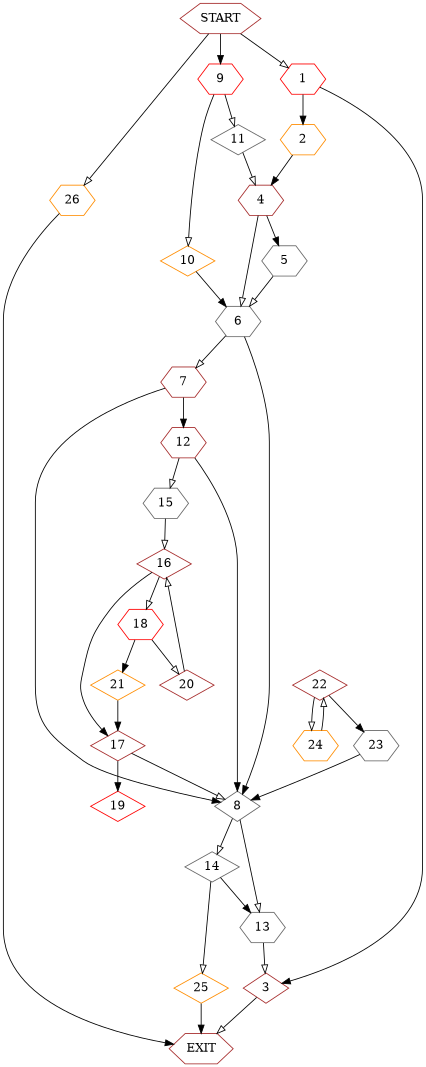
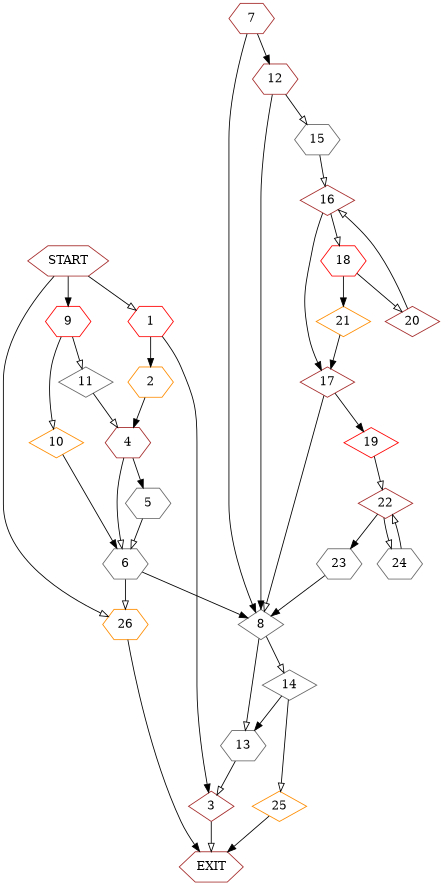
(214, 349) -> (125, 590)
none -> (377, 469)
(316, 746) -> (400, 564)
